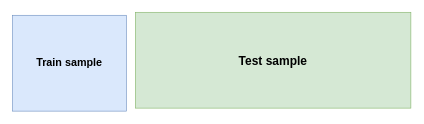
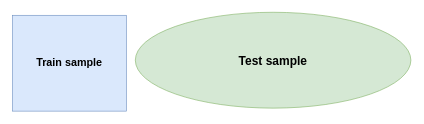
(273, 60) -> (273, 60)
